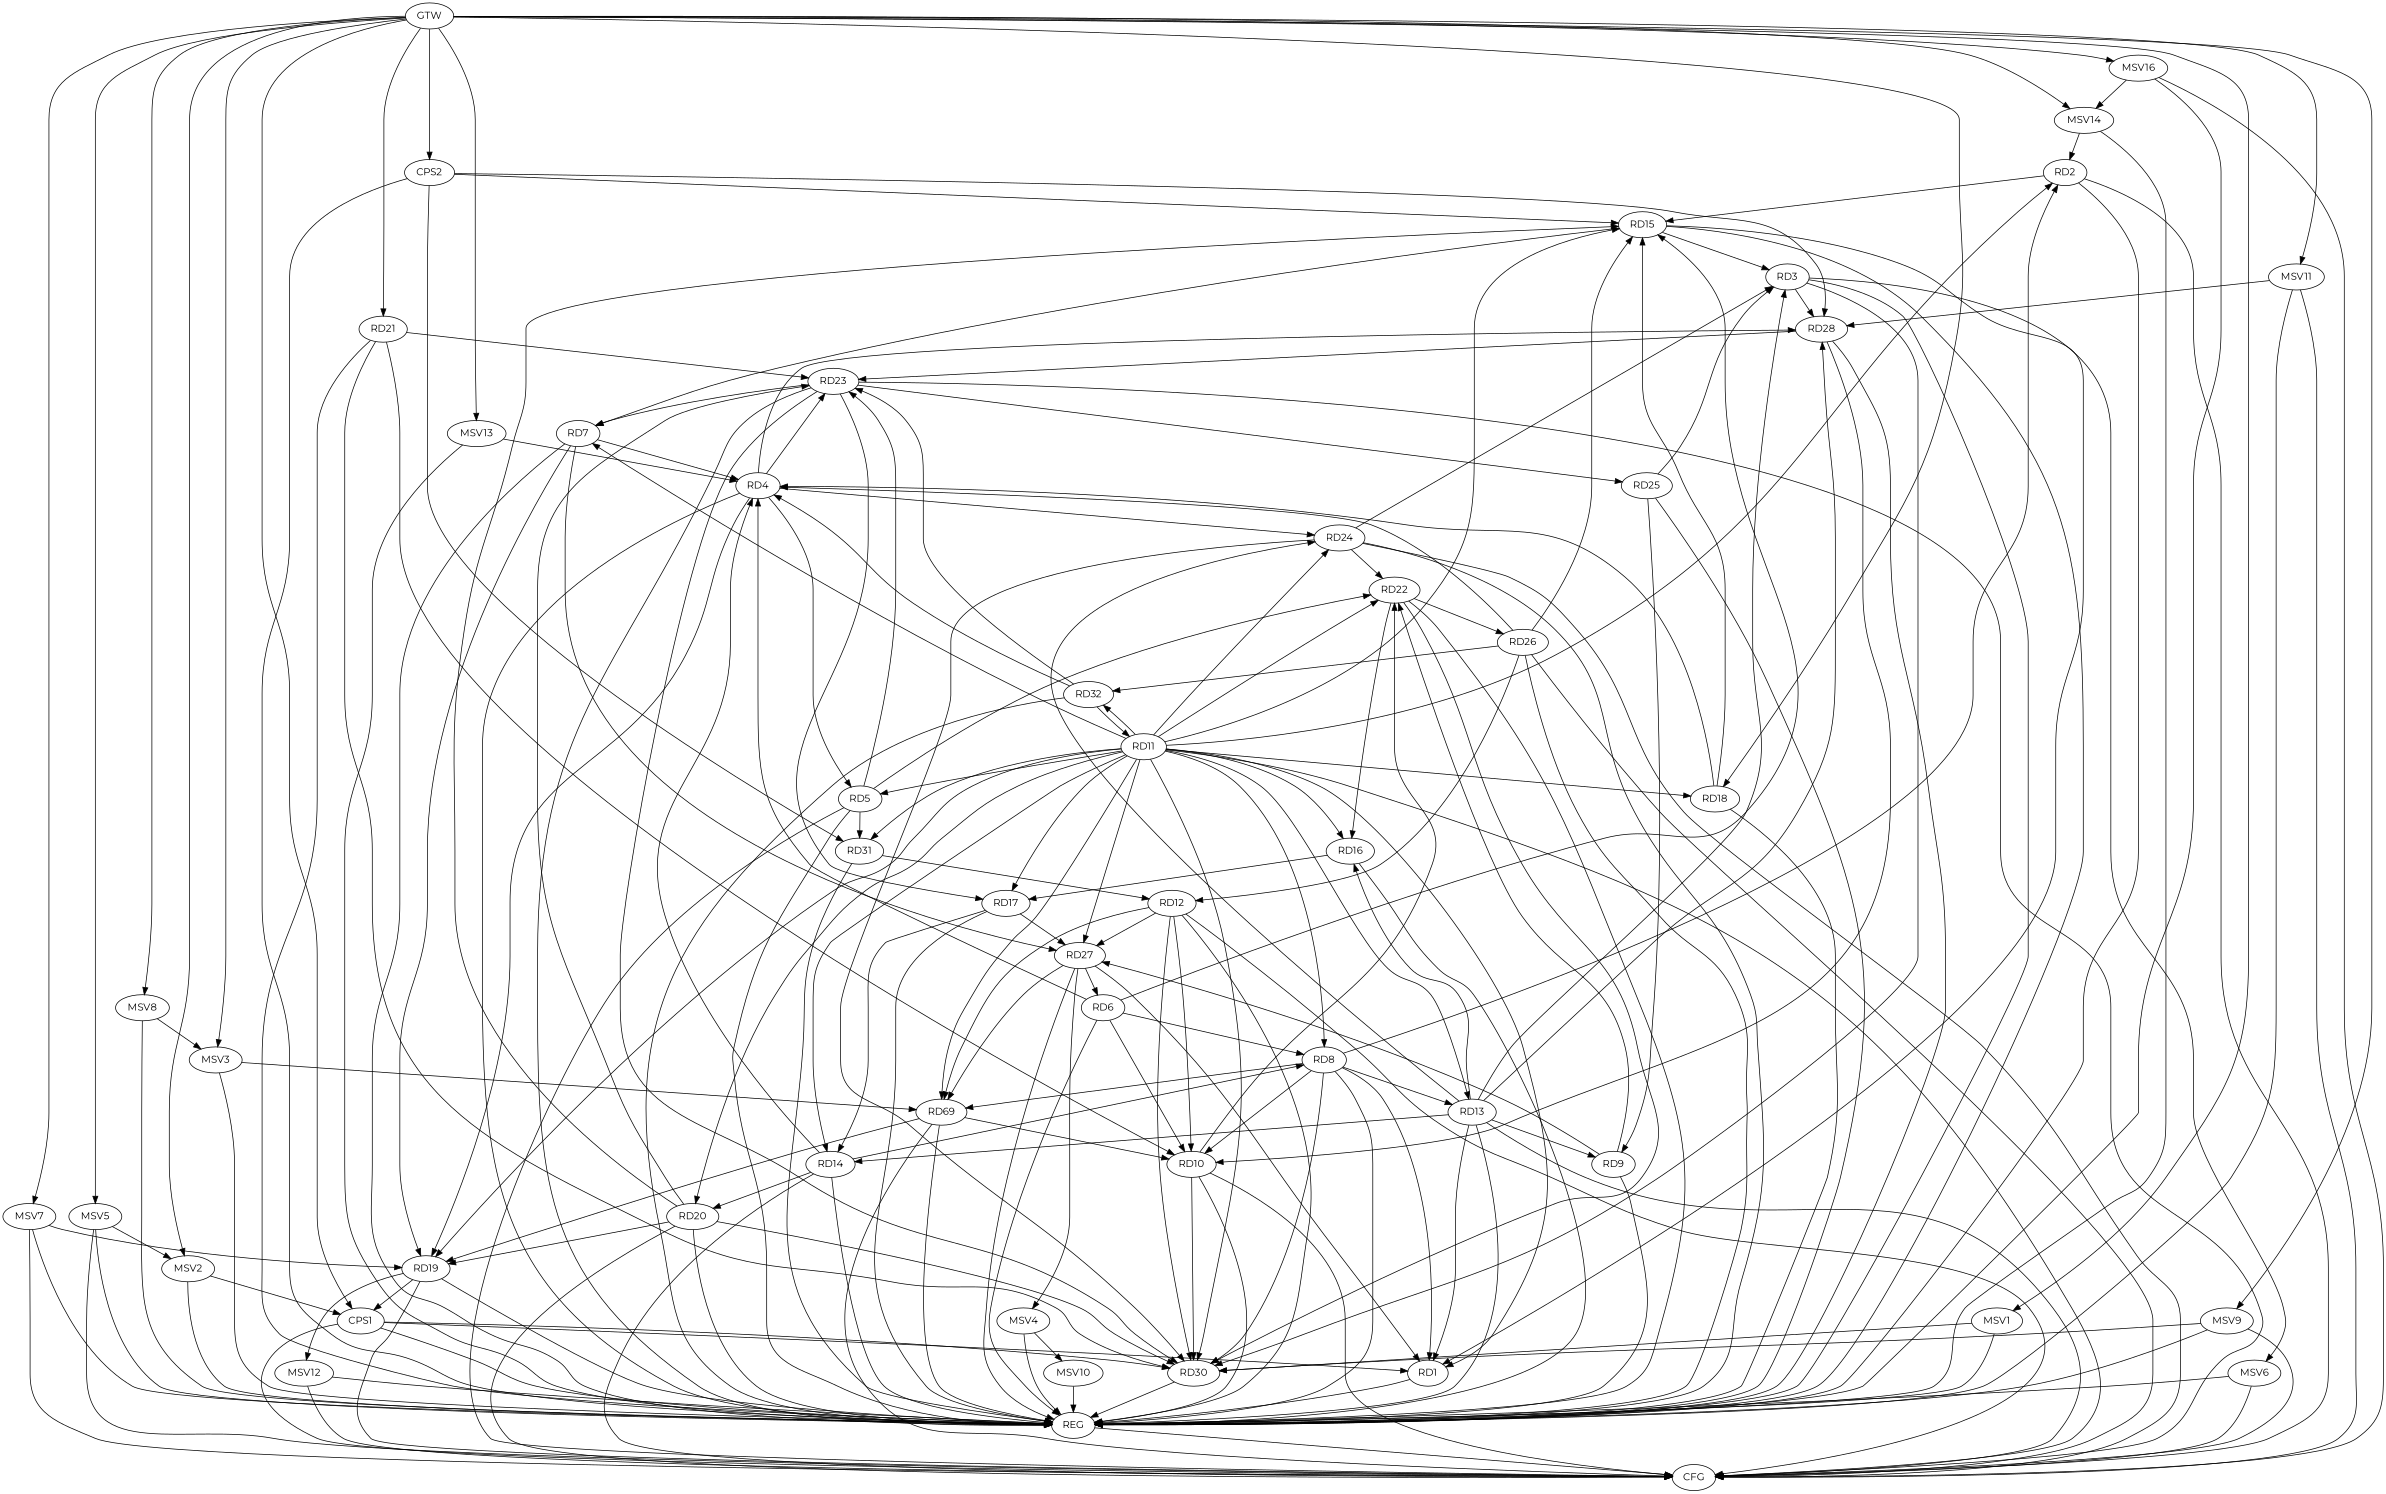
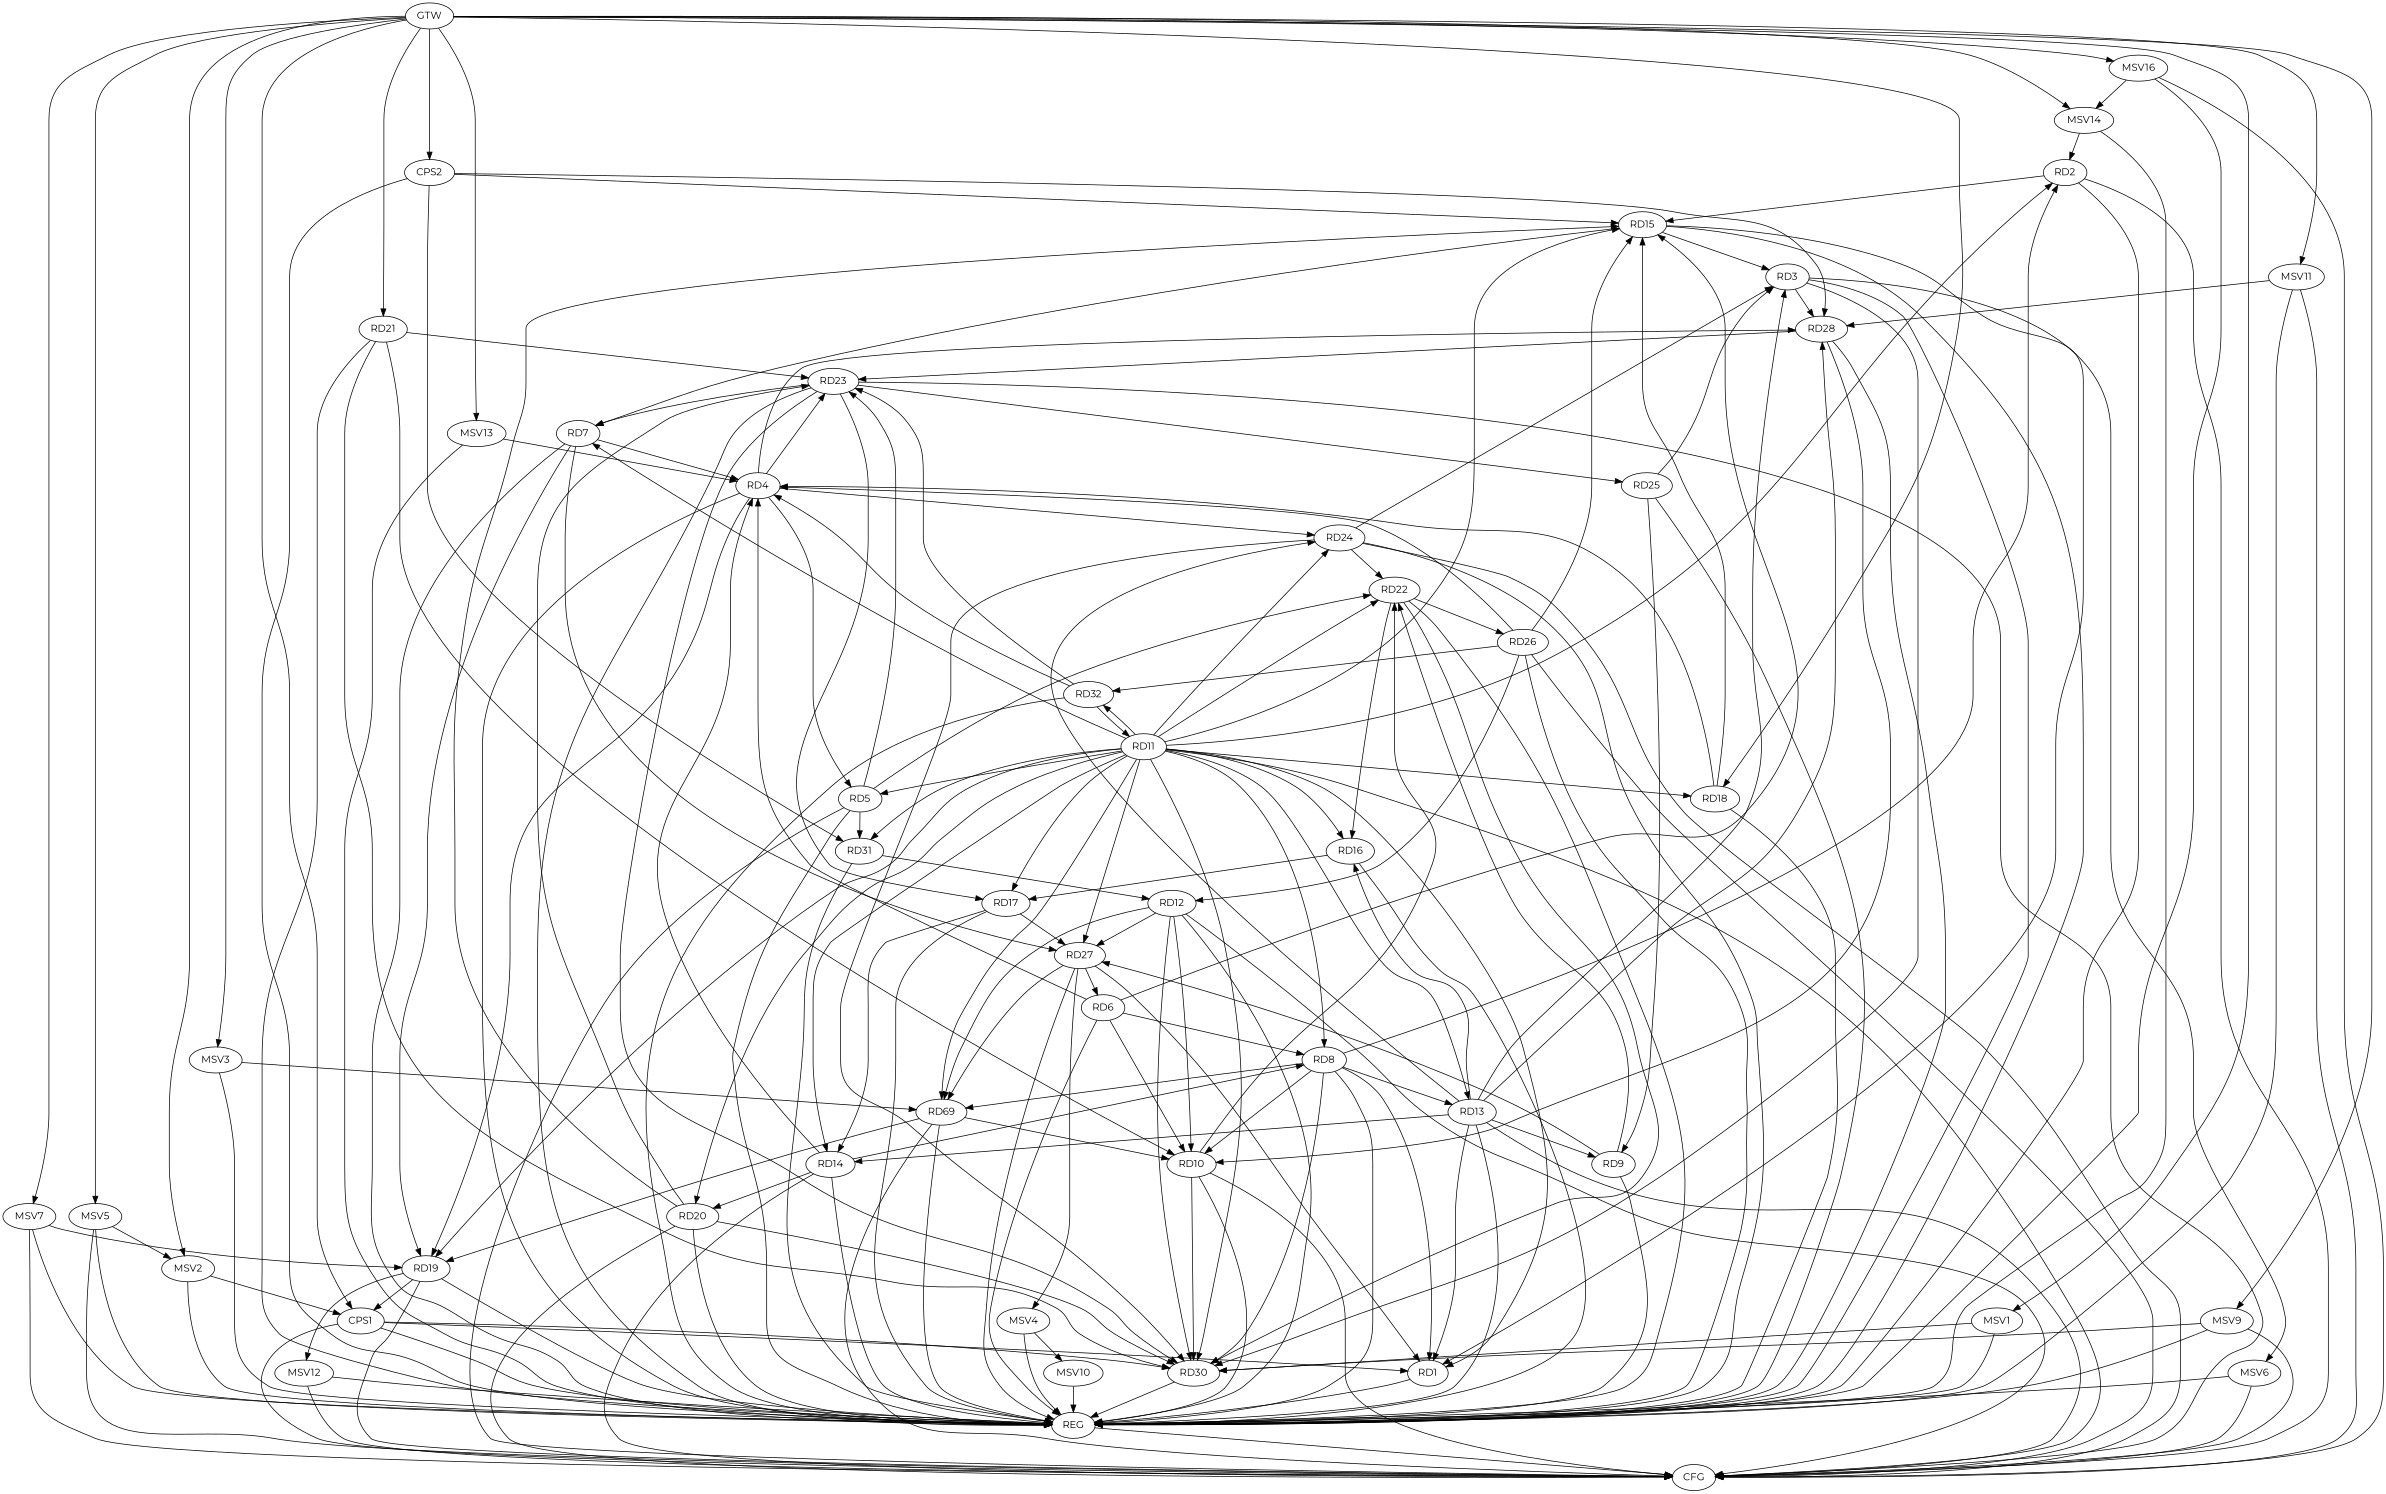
(142, 1008) -> none
(562, 1242) -> none
